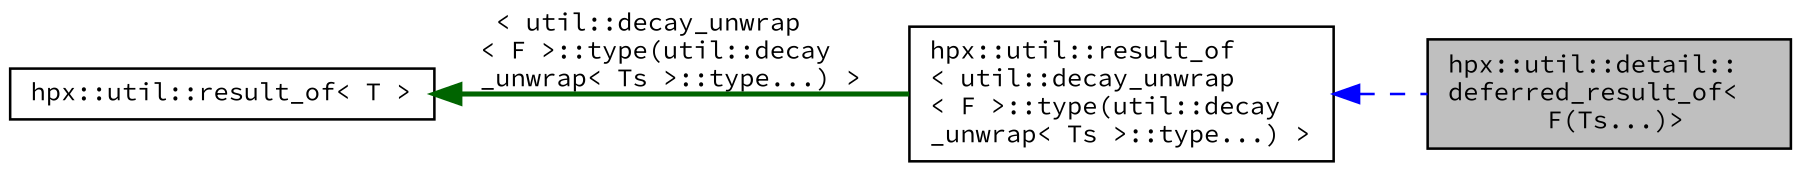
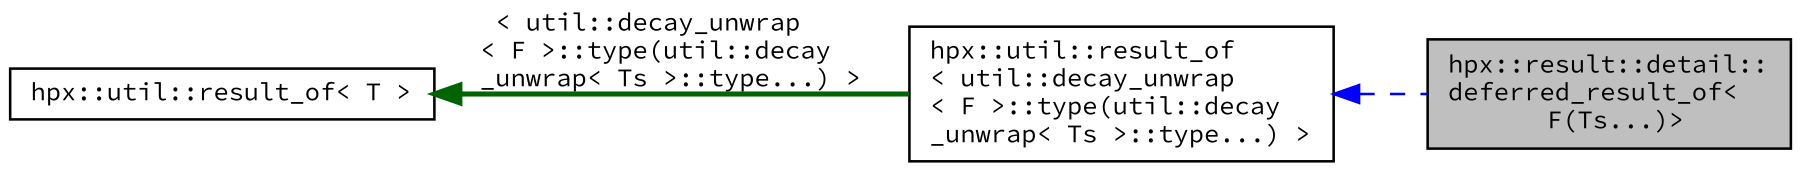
(1609, 94) -> (1609, 94)
